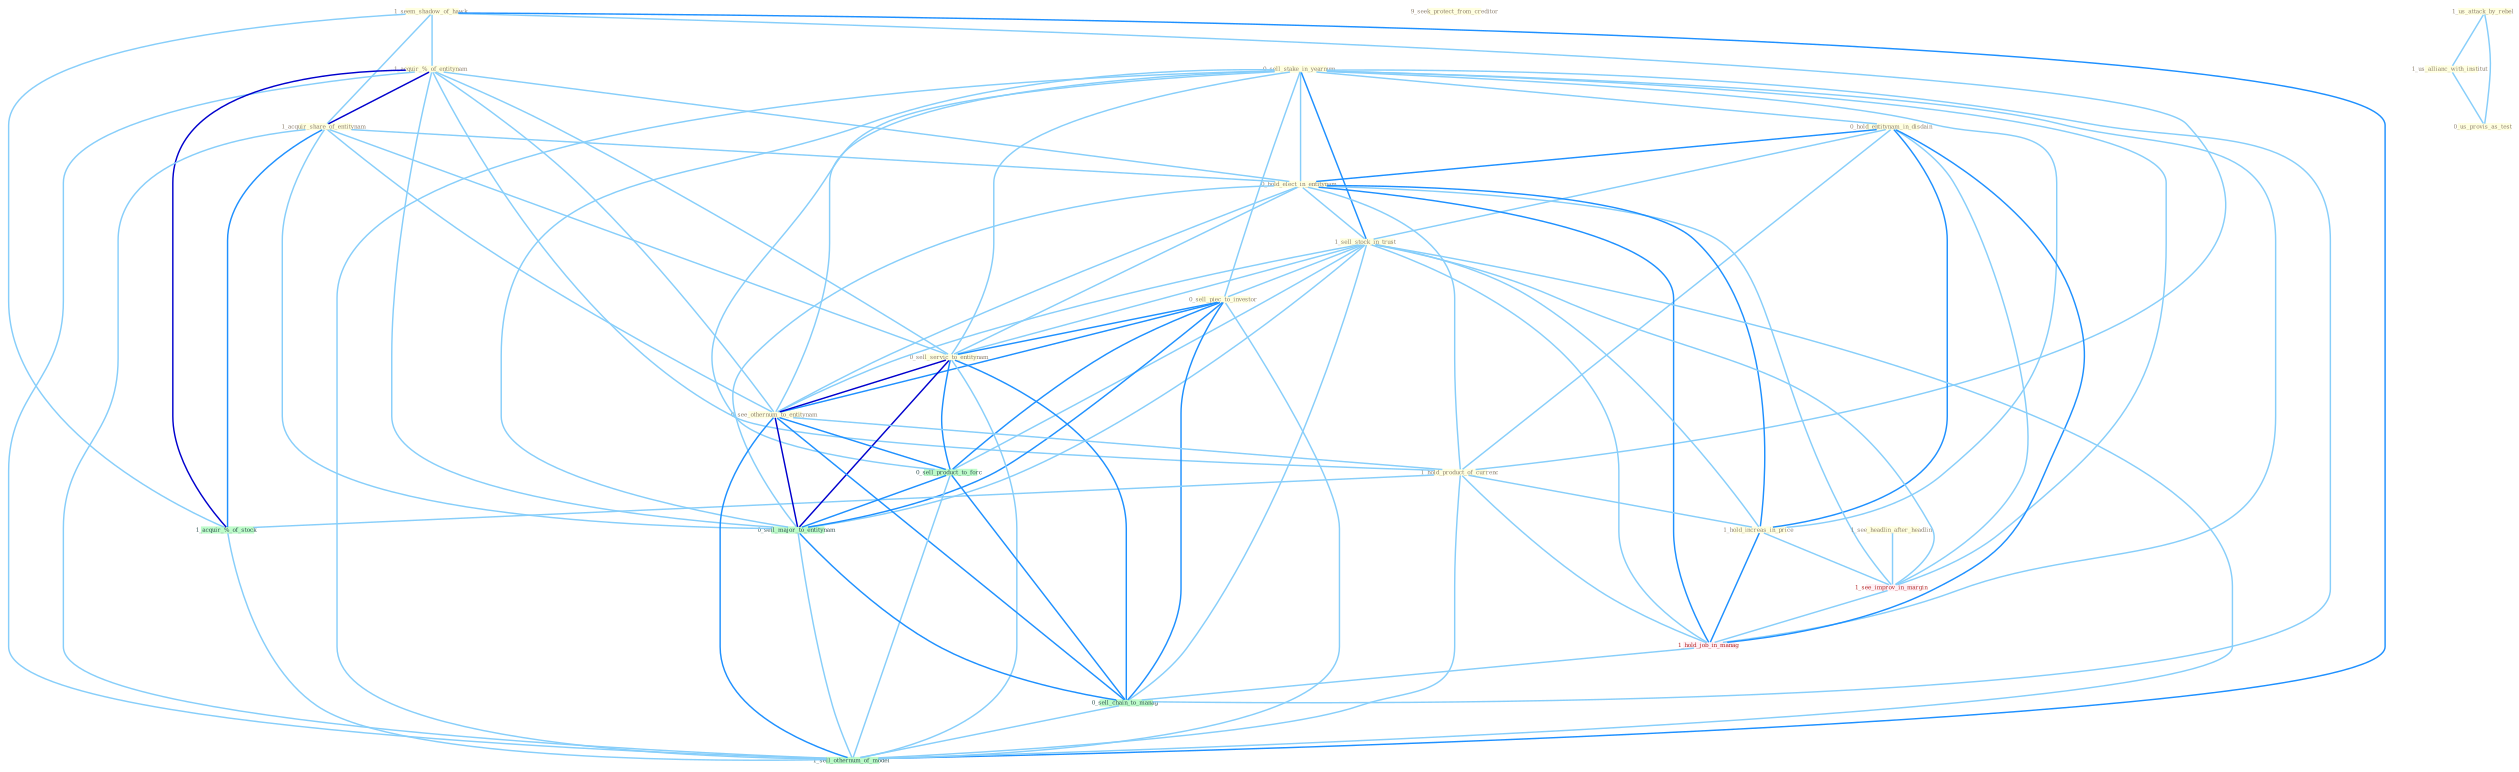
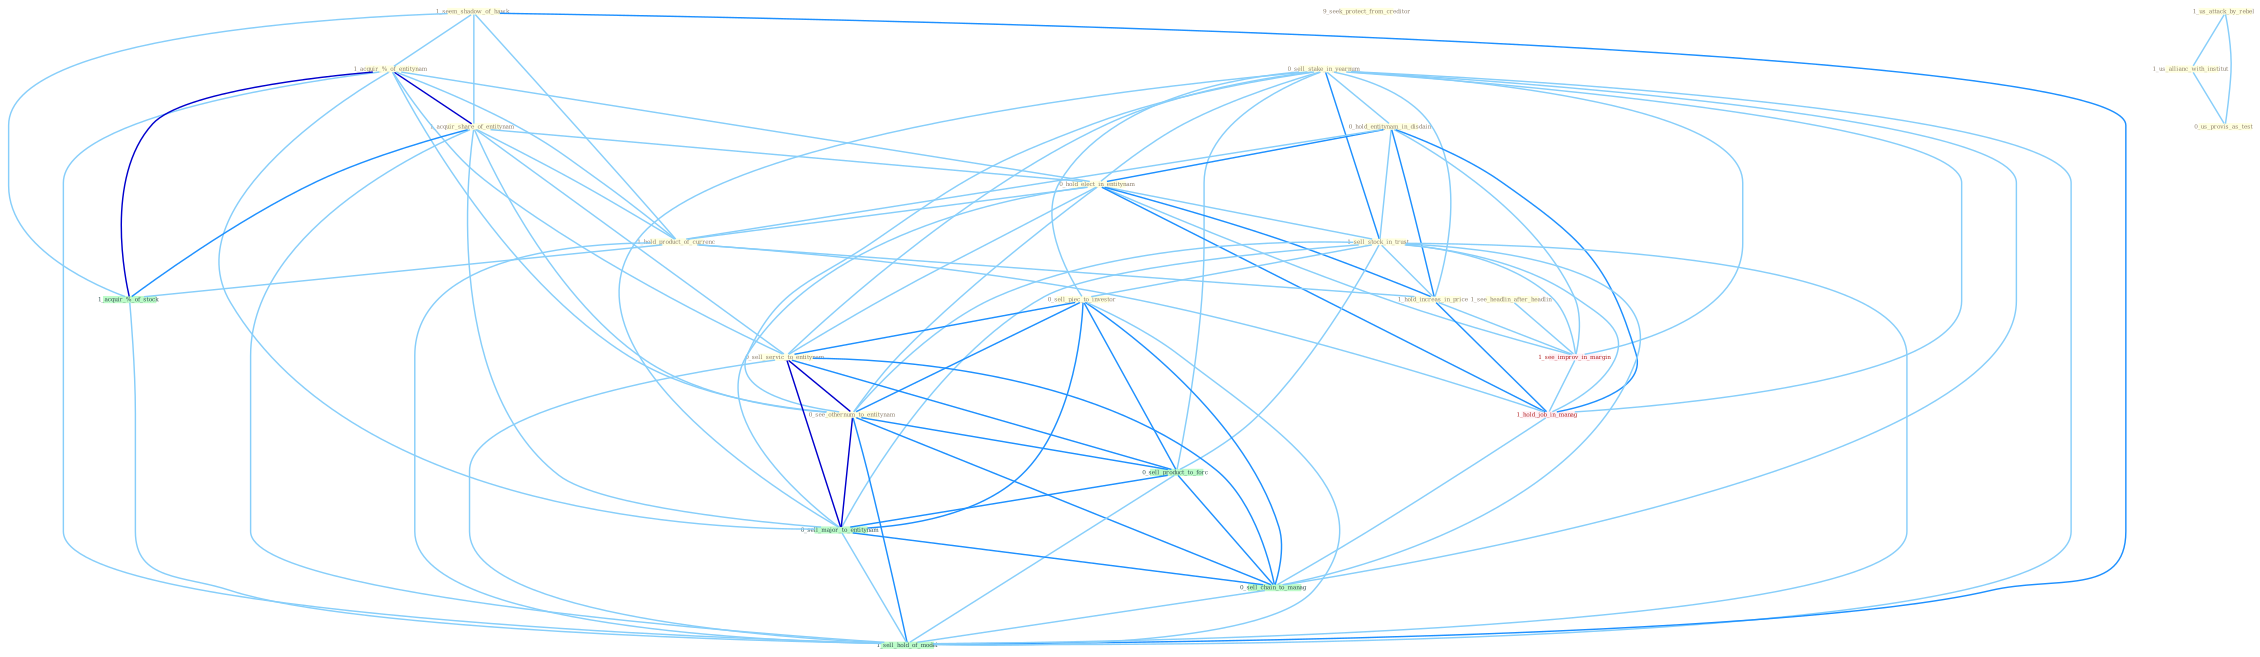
(1159, 300) -> none
(1118, 444) -> (577, 182)
(853, 760) -> (907, 645)
